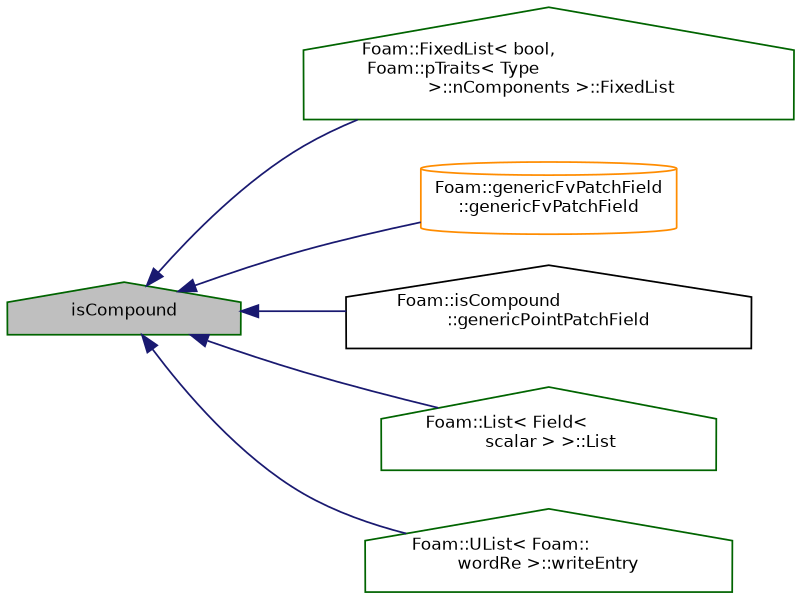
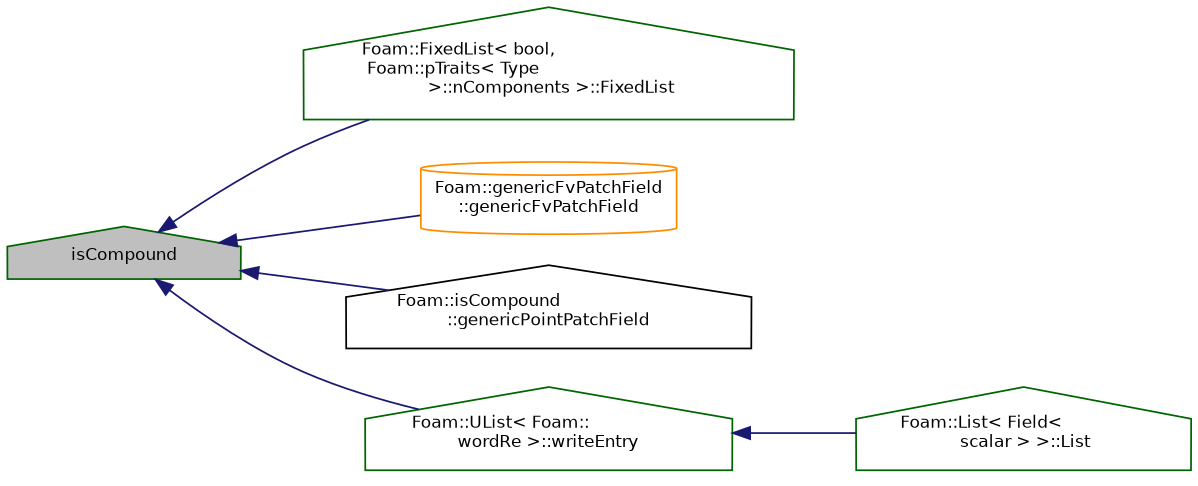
(322, 377) -> (803, 433)
